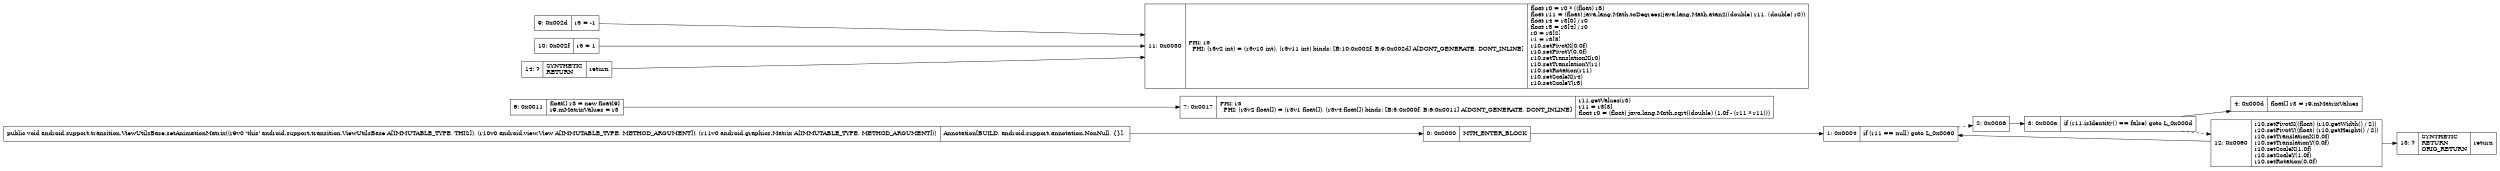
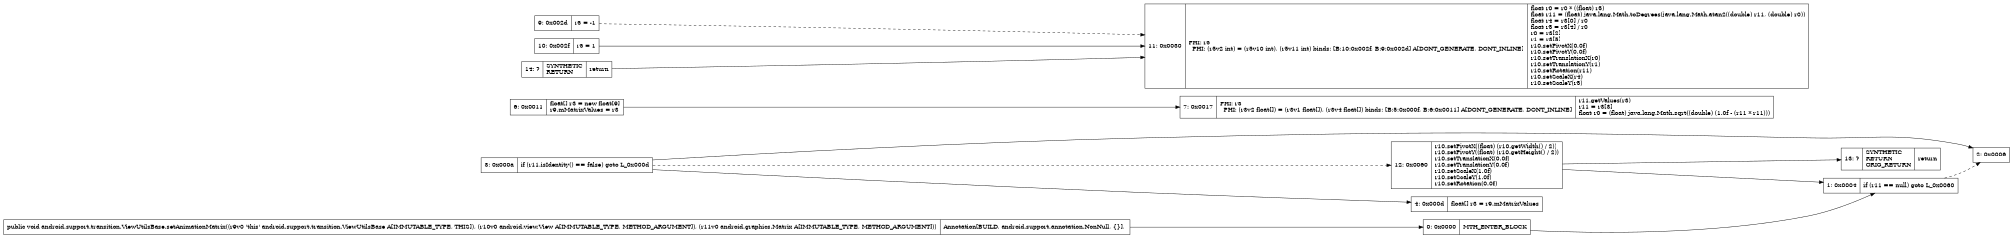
(870, 29) -> (870, 29)
(2015, 124) -> (1311, 134)
